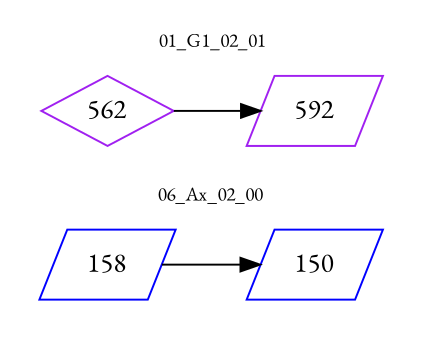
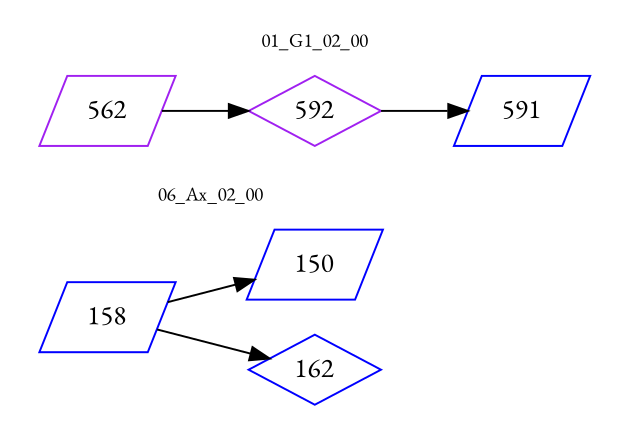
(212, 42) -> (315, 42)
(108, 111) -> (108, 111)
(315, 111) -> (315, 111)
none -> (522, 111)
none -> (315, 370)
